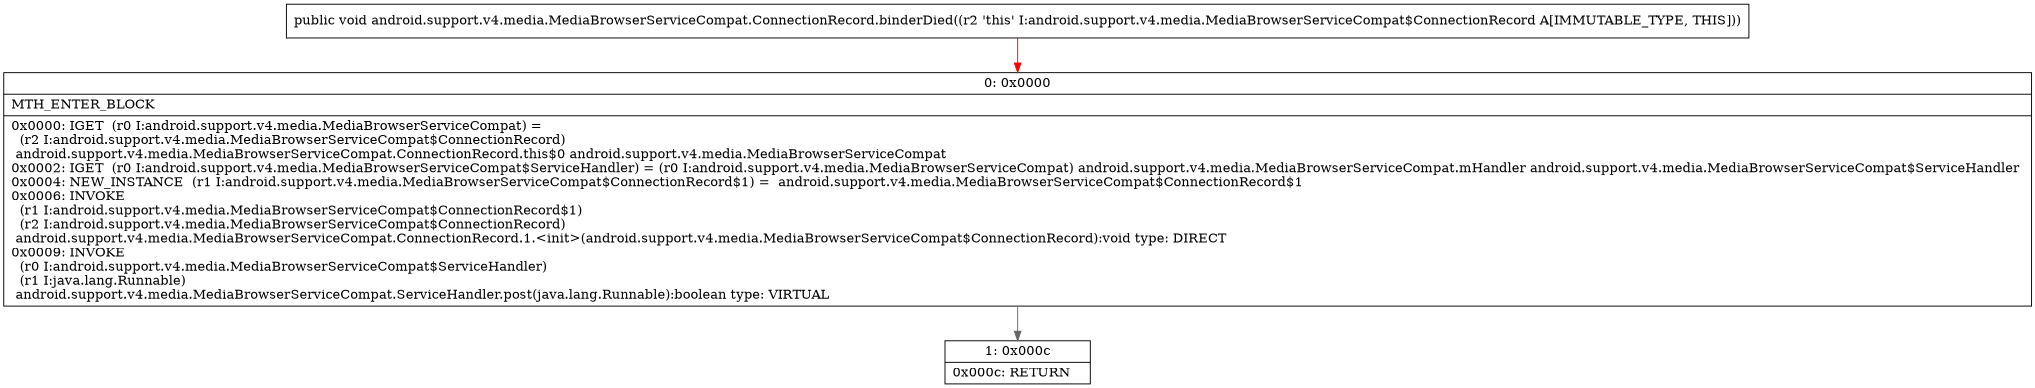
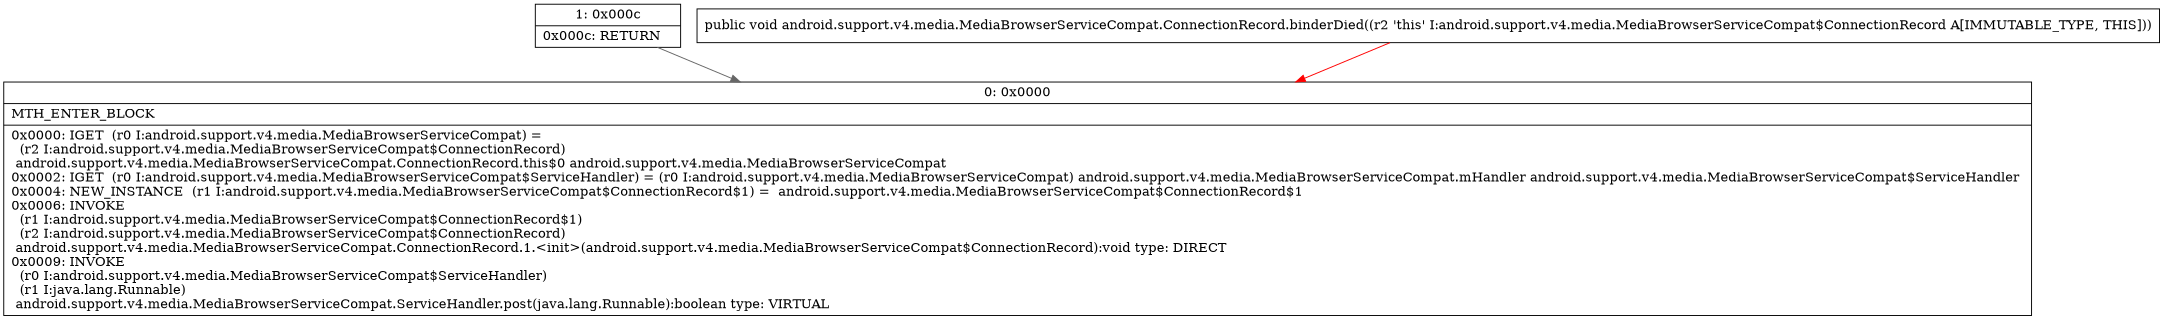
(1018, 319) -> (694, 63)
